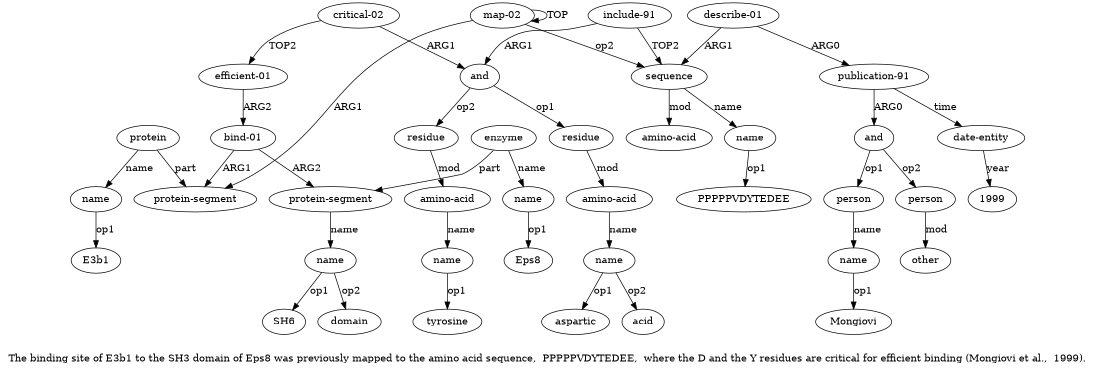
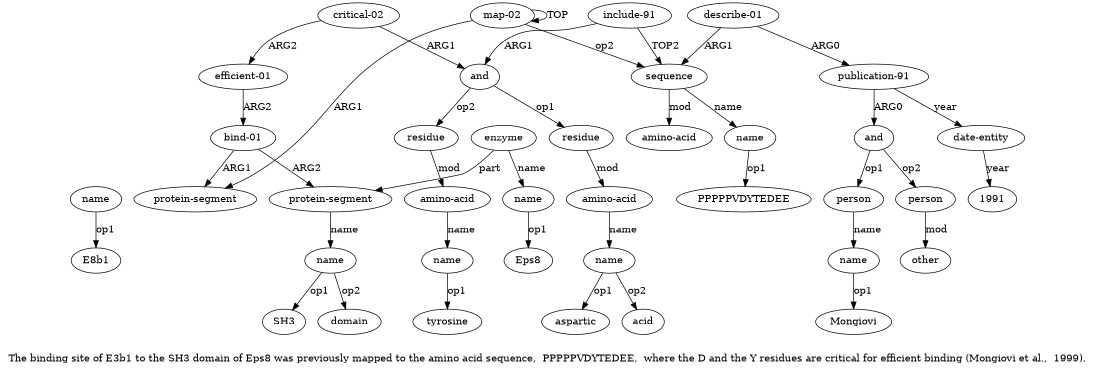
(283, 46) -> (283, 46)
(946, 107) -> (946, 107)
(148, 138) -> none
(992, 199) -> (992, 199)
(96, 261) -> (96, 261)
(284, 322) -> (284, 322)
